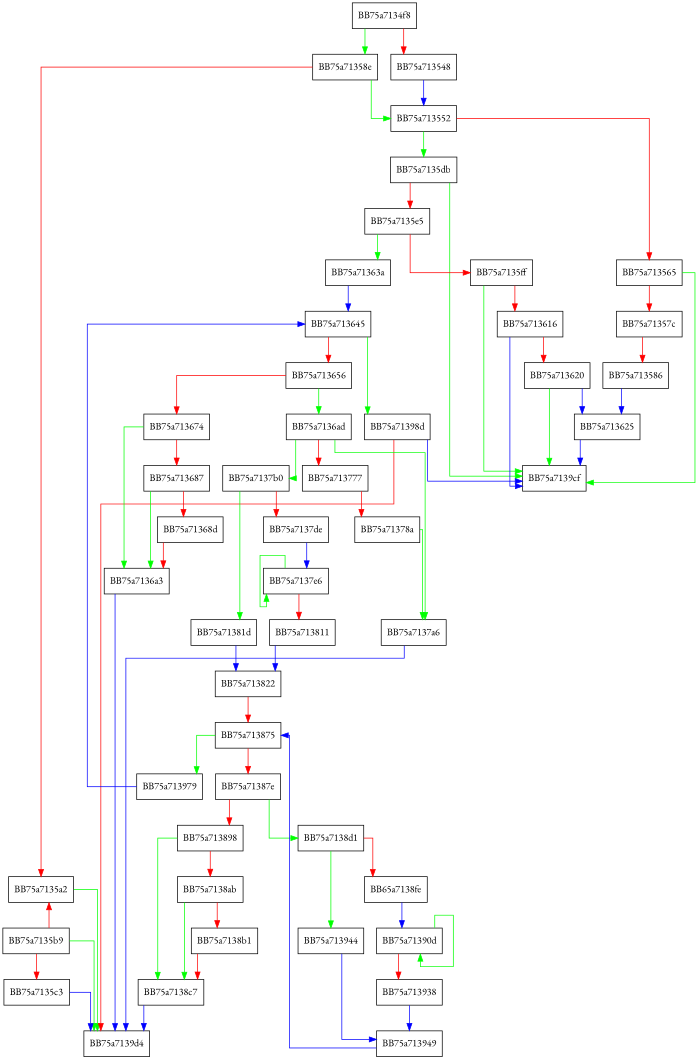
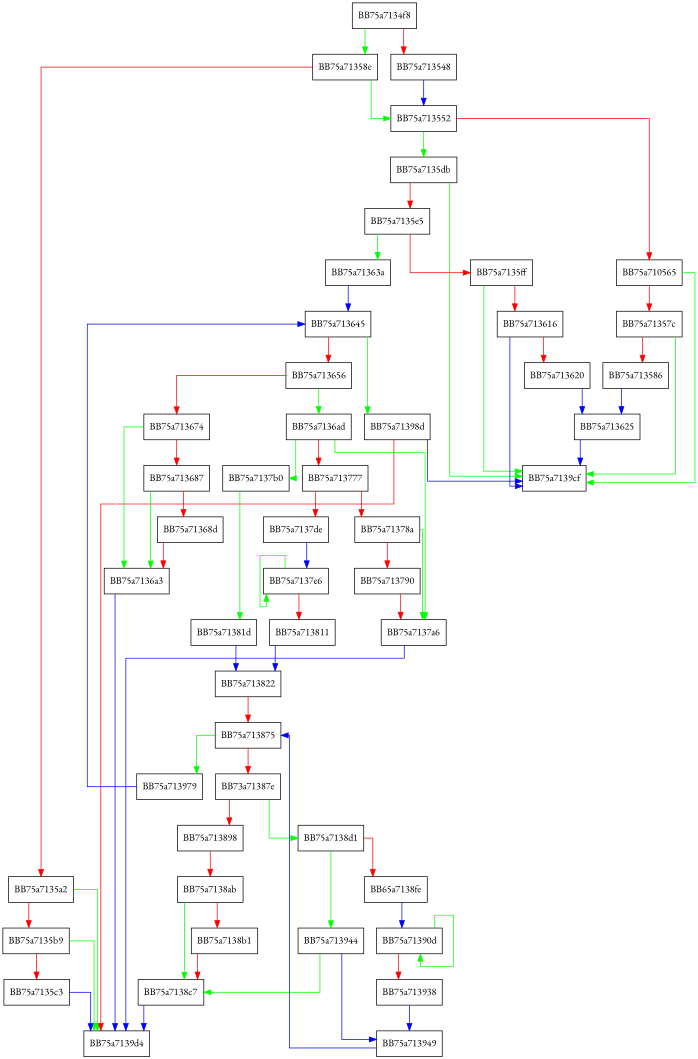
(649, 273) -> (649, 273)
(549, 423) -> (675, 447)
(276, 499) -> (315, 499)
none -> (387, 581)
(248, 787) -> (248, 787)
(158, 895) -> (285, 992)
(49, 919) -> (29, 912)
